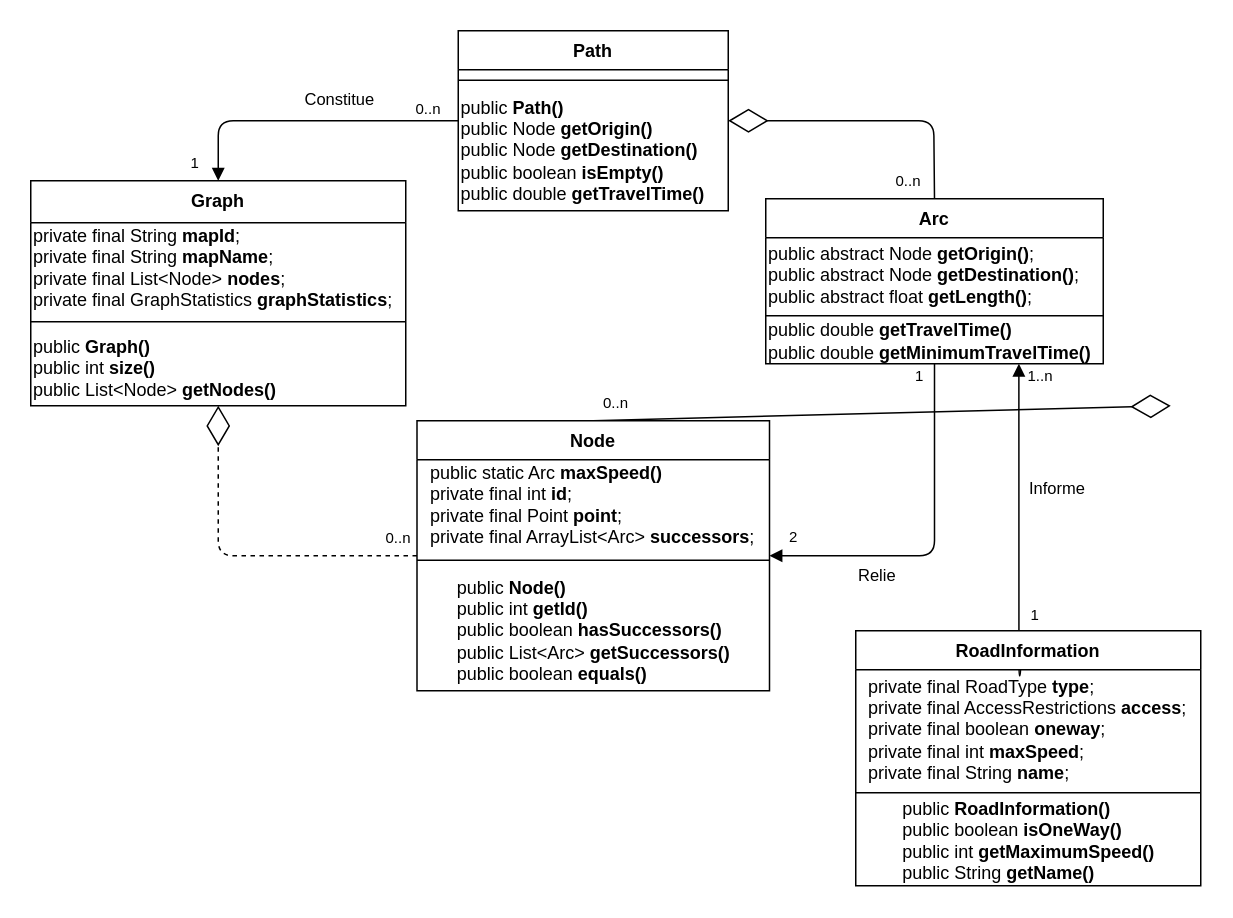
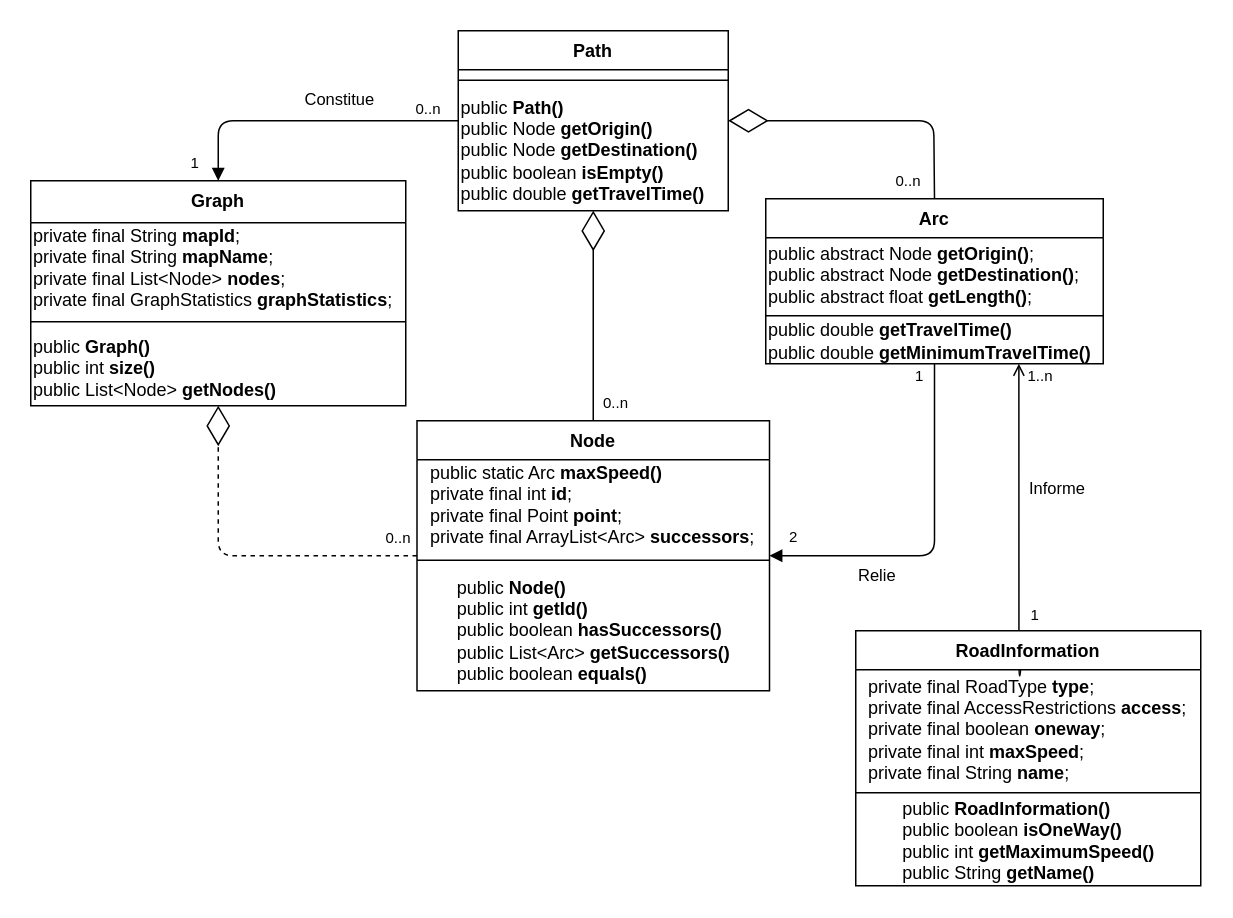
(1019, 377) -> (1019, 373)
(1171, 406) -> (1171, 406)
(871, 414) -> (593, 336)
